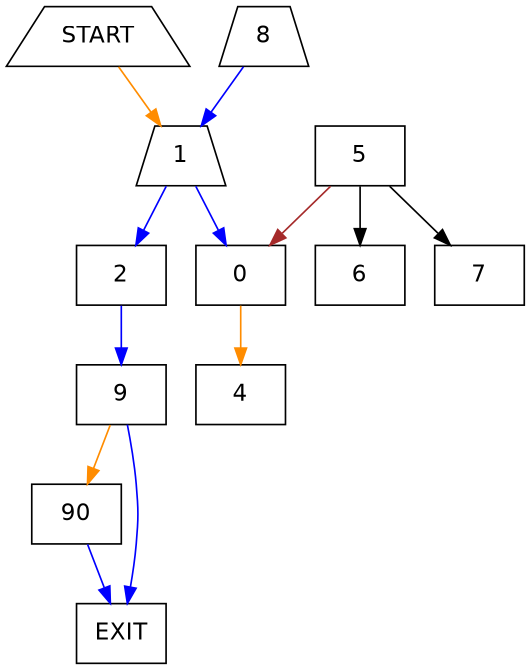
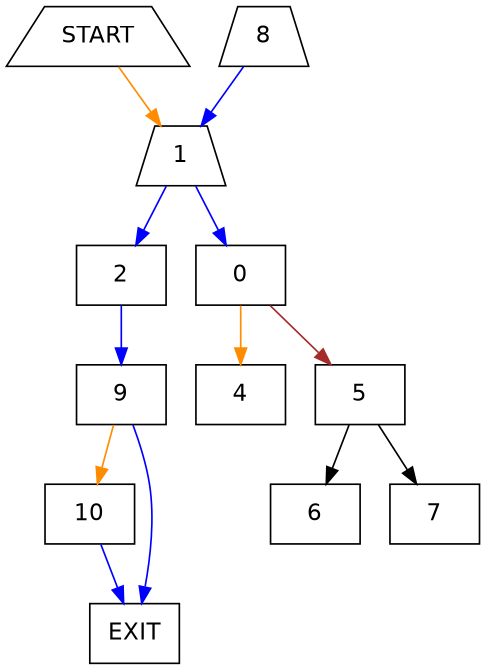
(306, 210) -> (294, 329)
(77, 514) -> (90, 514)
